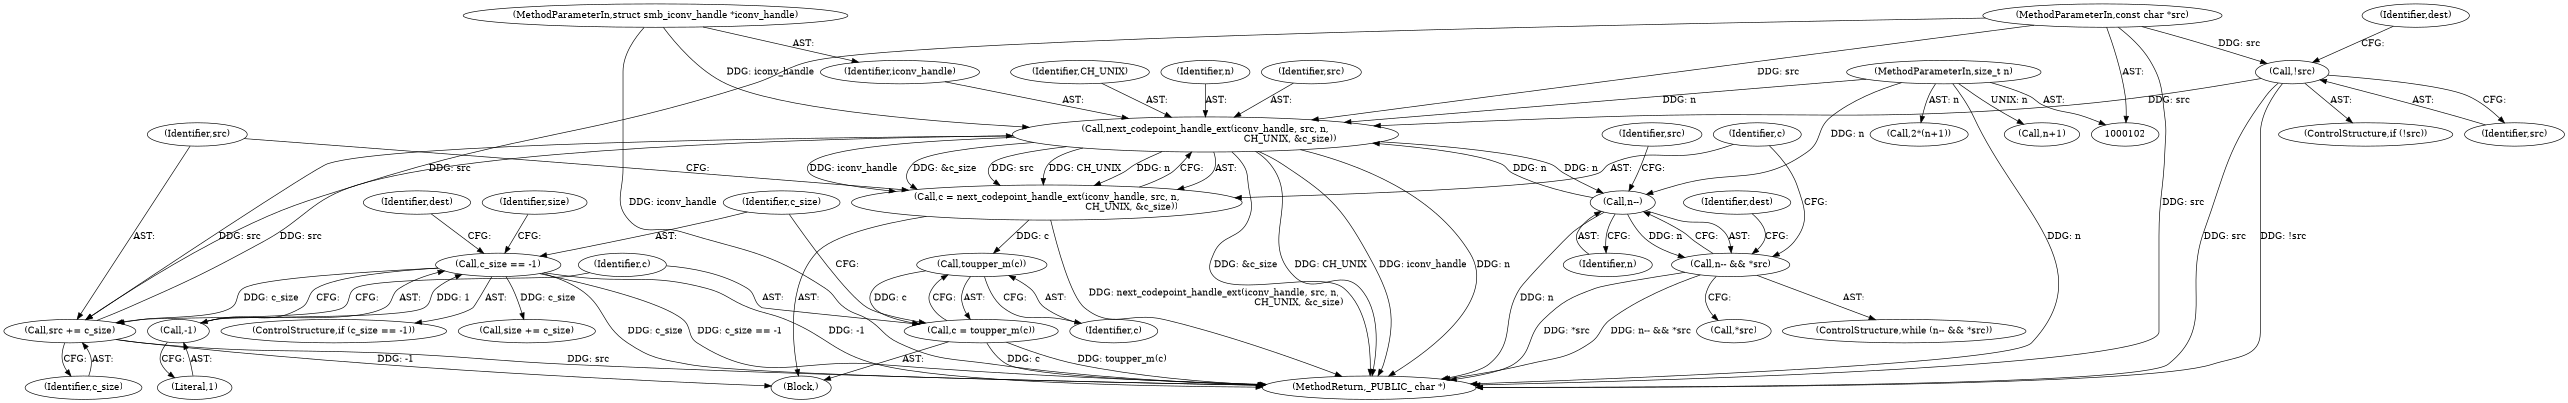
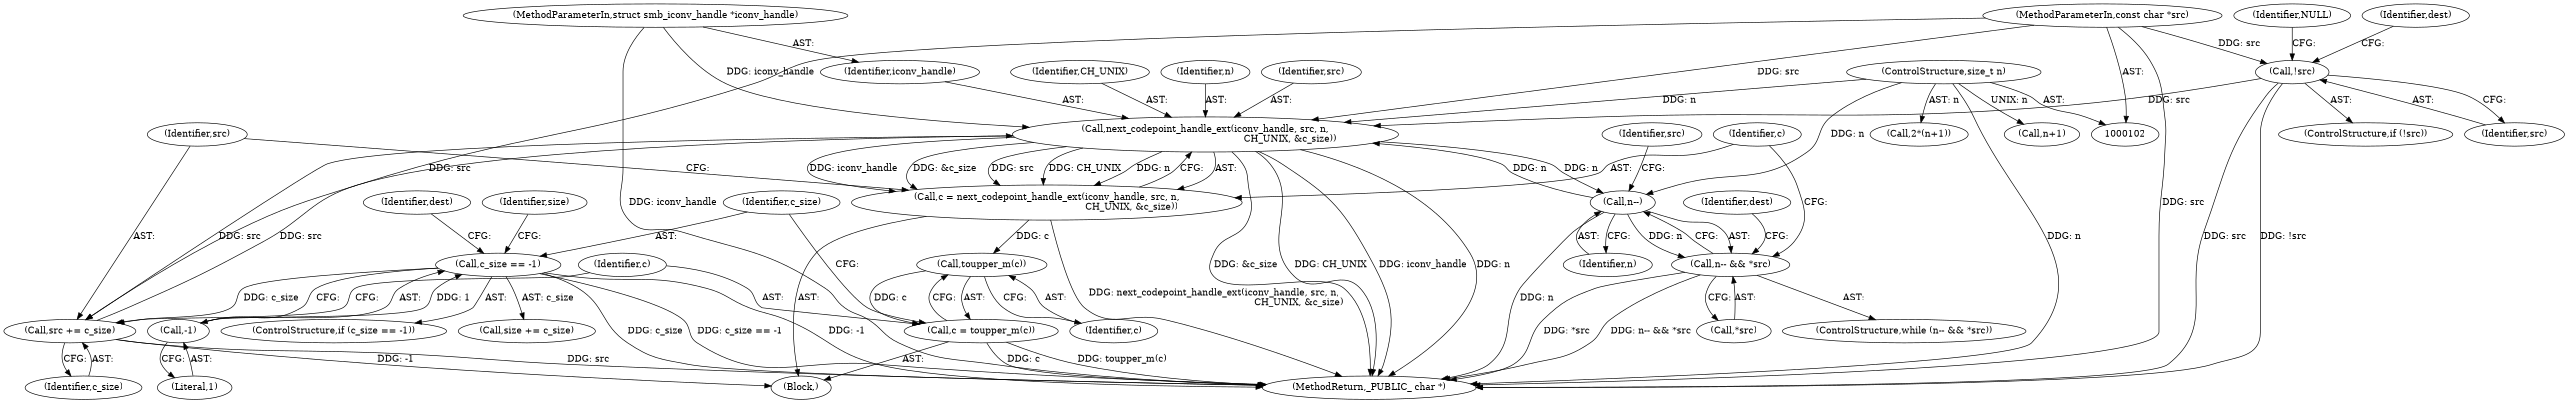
none -> (2292, 16)
(1944, 72) -> (1944, 72)
(548, 298) -> (548, 298)
none -> (1735, 301)
